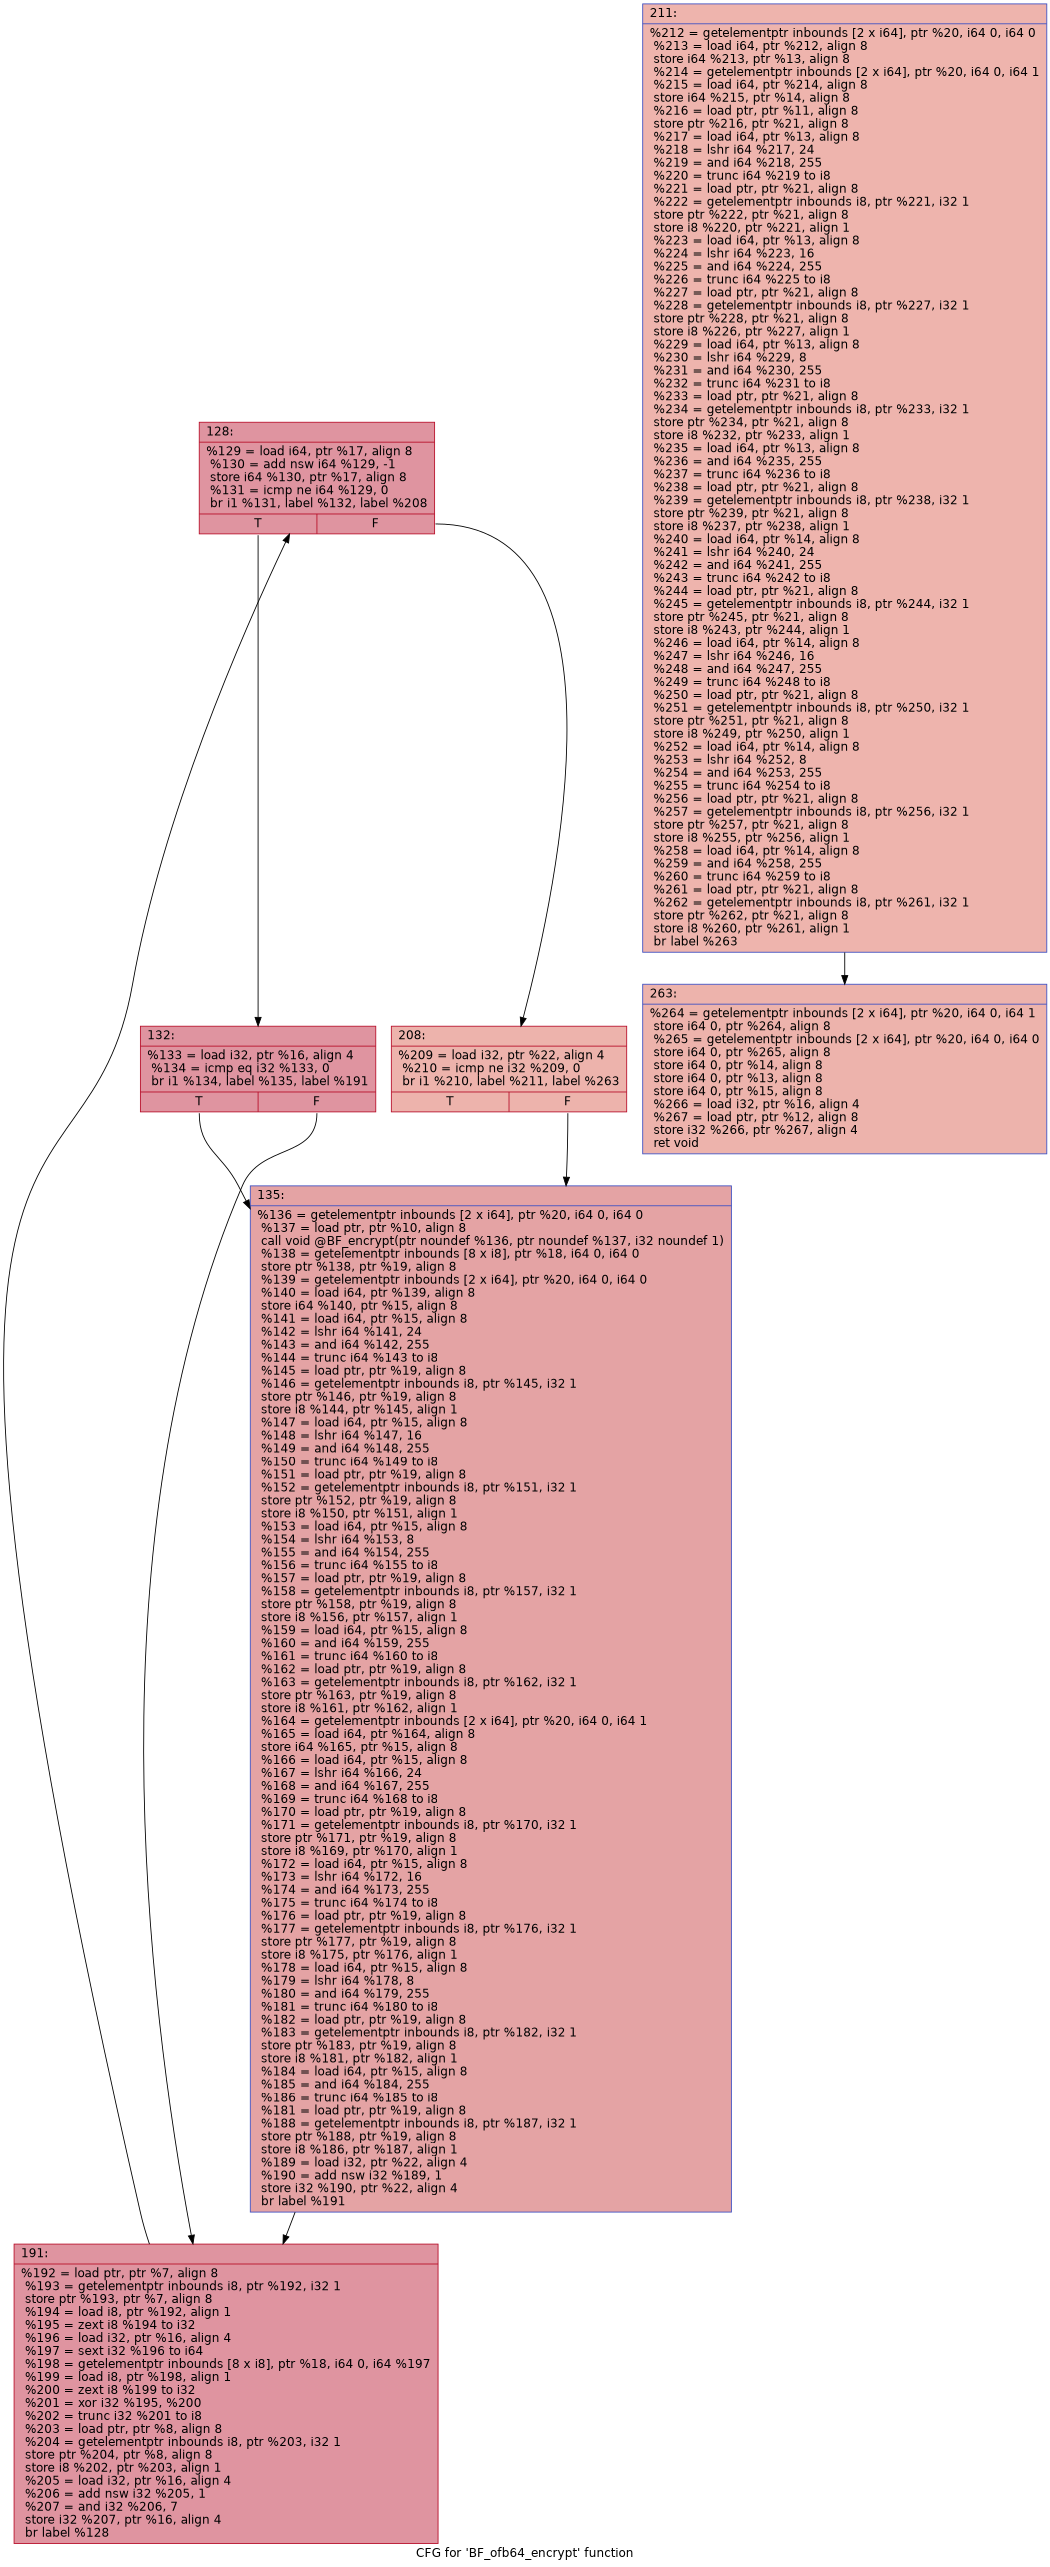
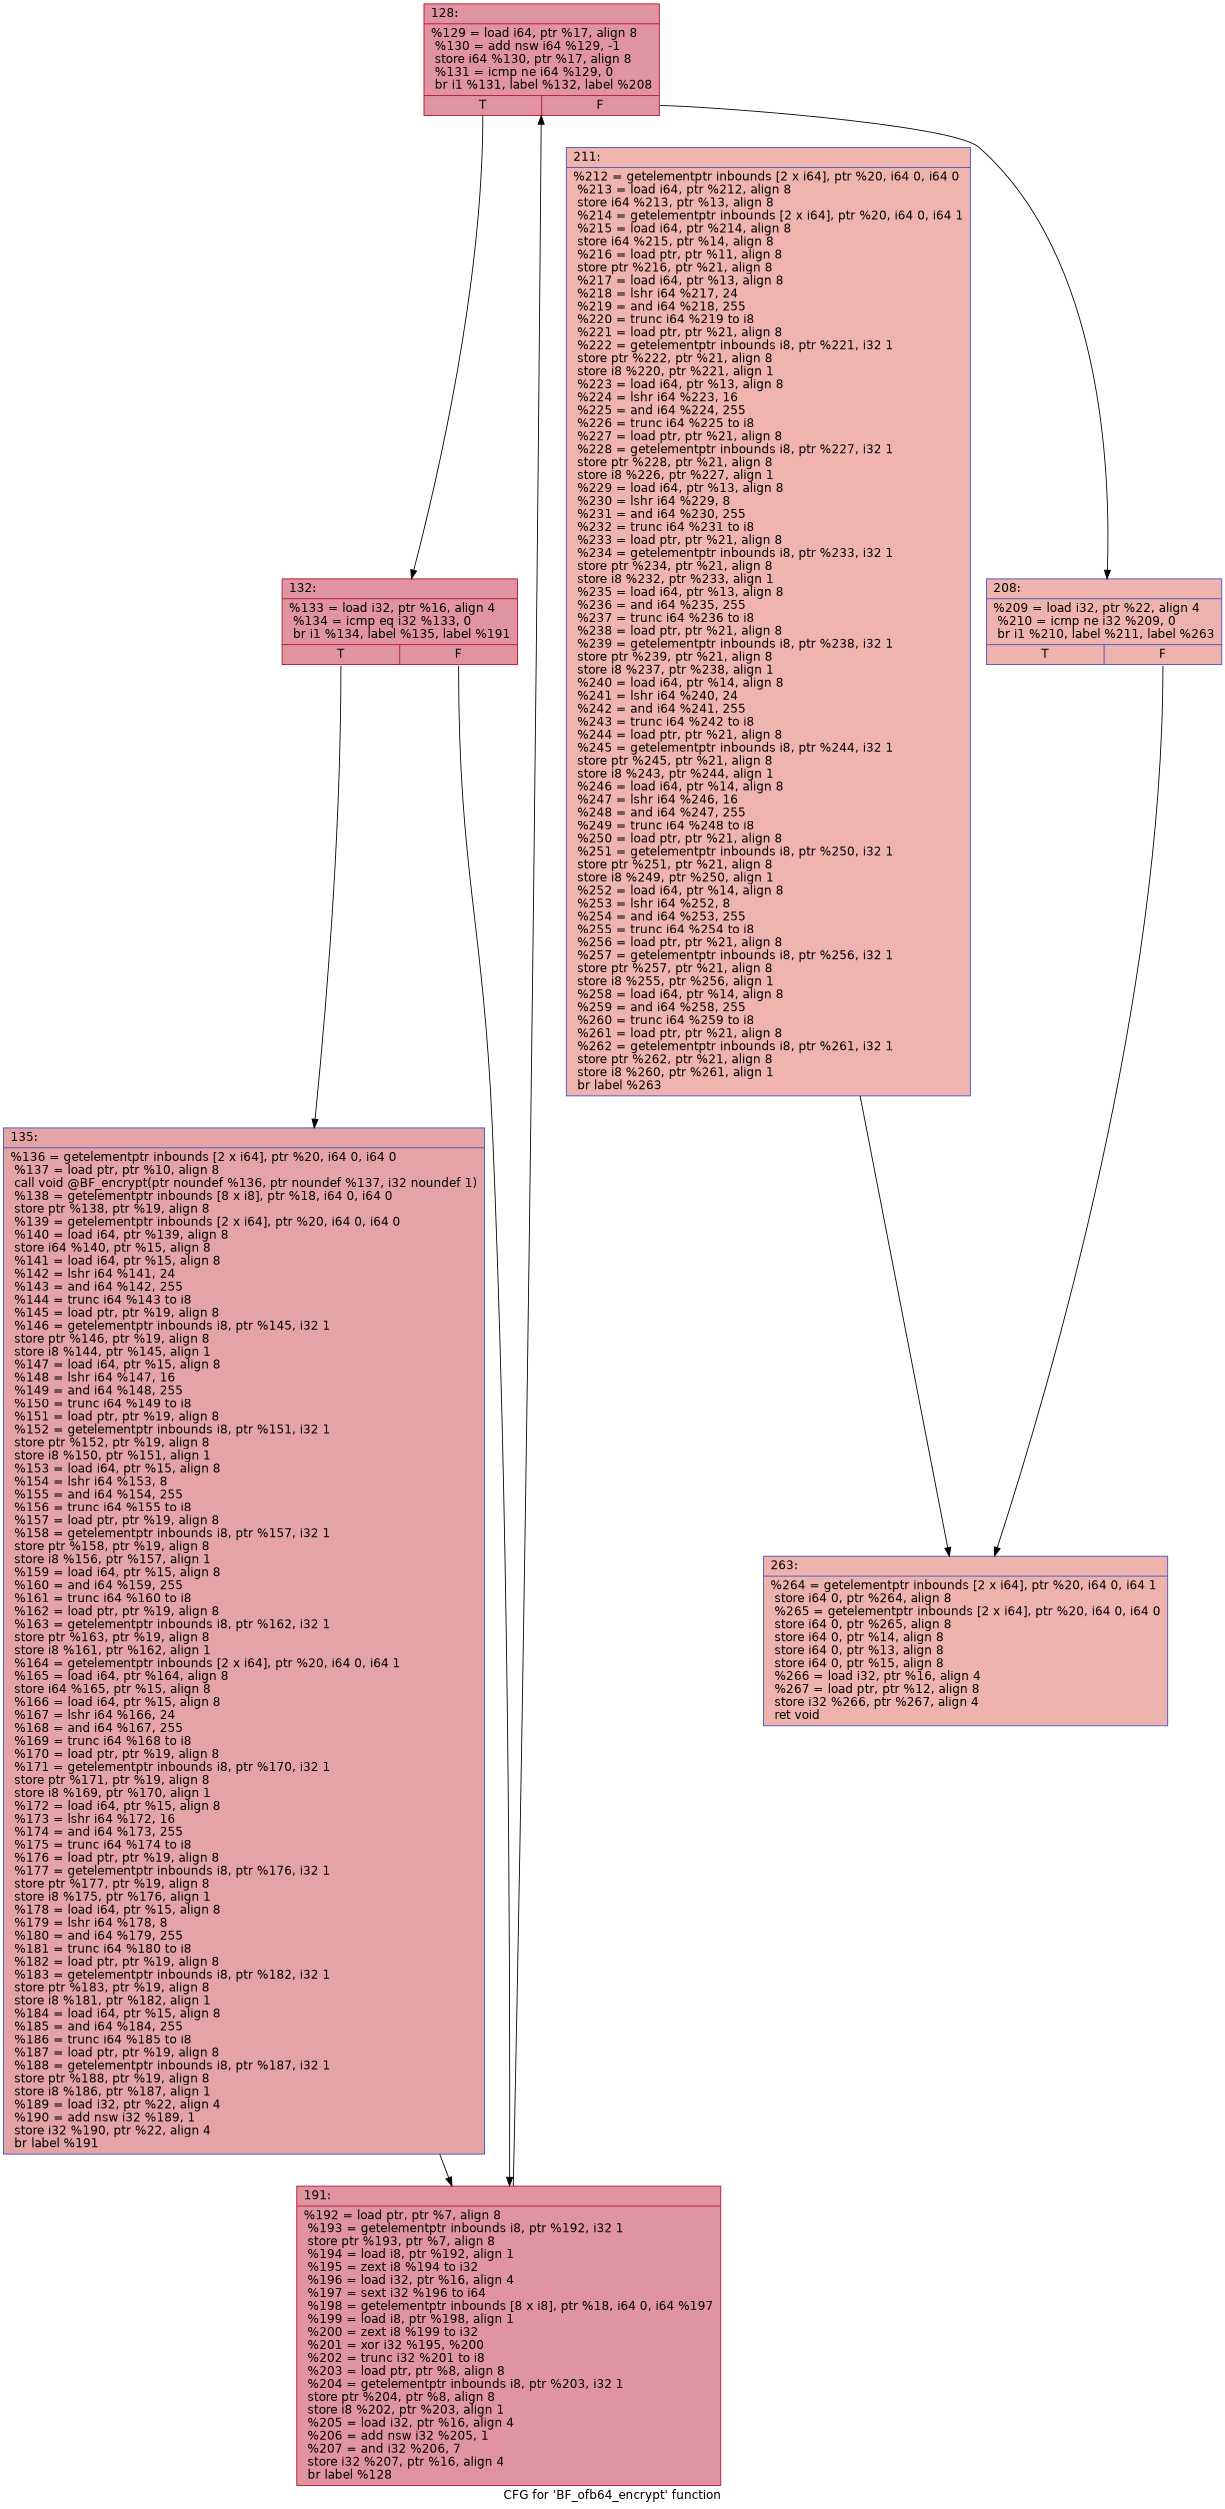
(509, 1069) -> (1104, 622)
(567, 1145) -> (1112, 1112)
(362, 2111) -> (115, 2053)
